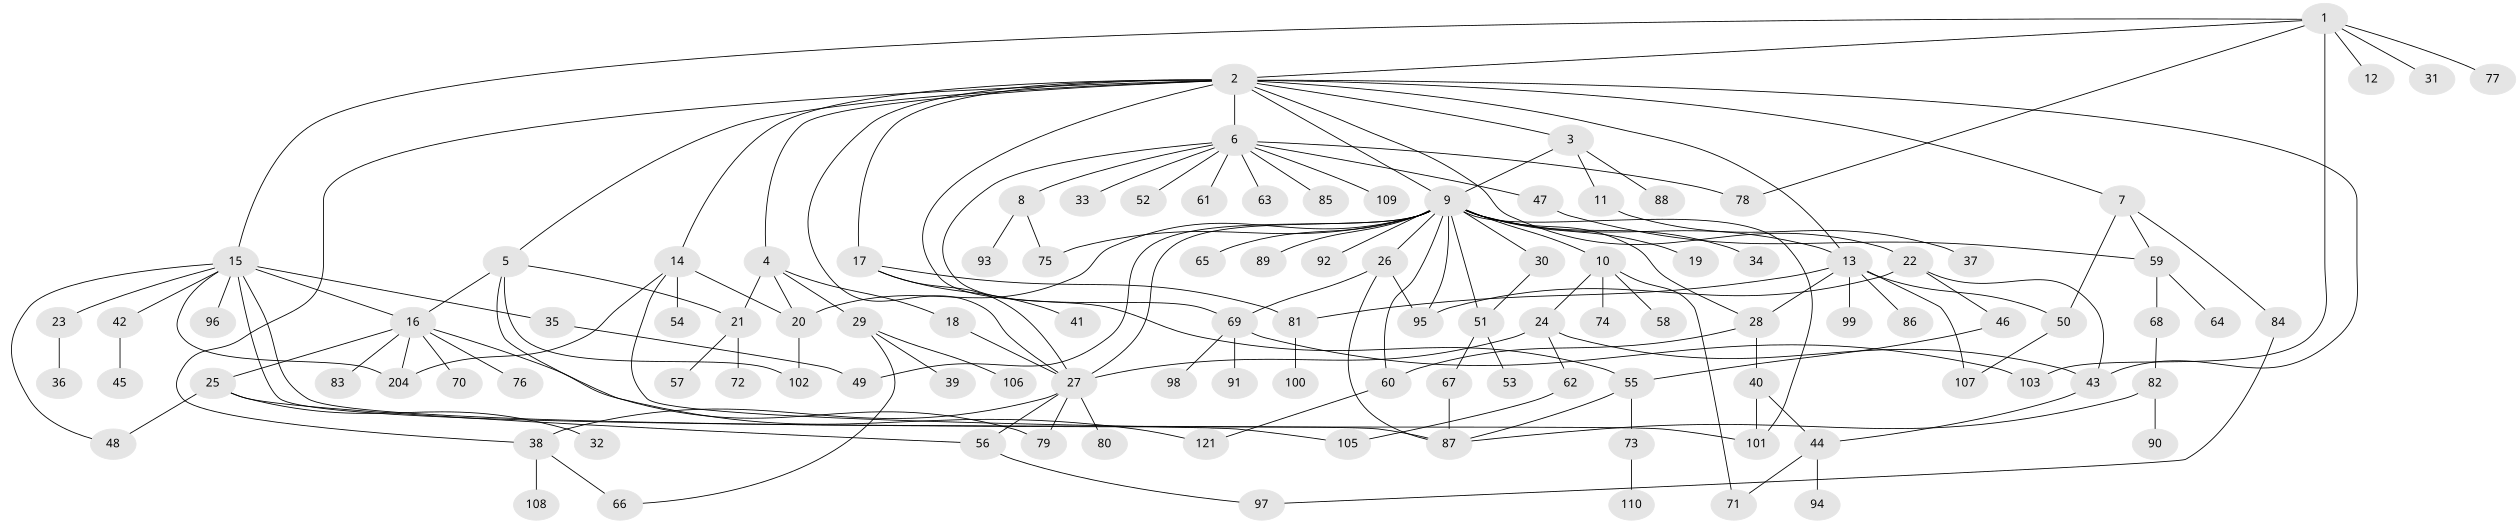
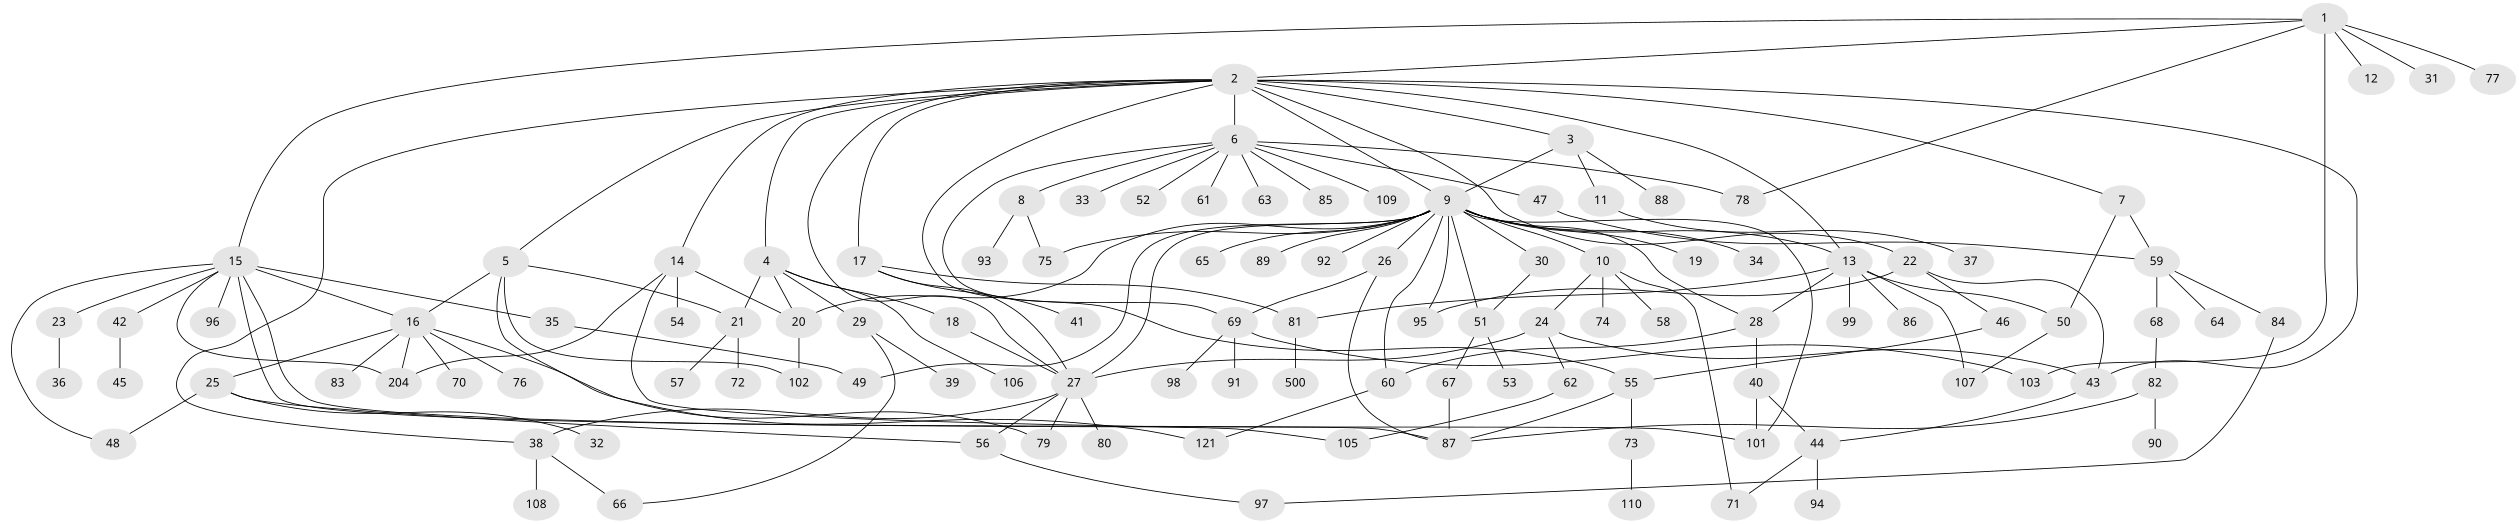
(2203, 259) -> (2218, 292)
(1405, 296) -> none
(937, 352) -> (896, 312)
(1295, 383) -> (1295, 383)
